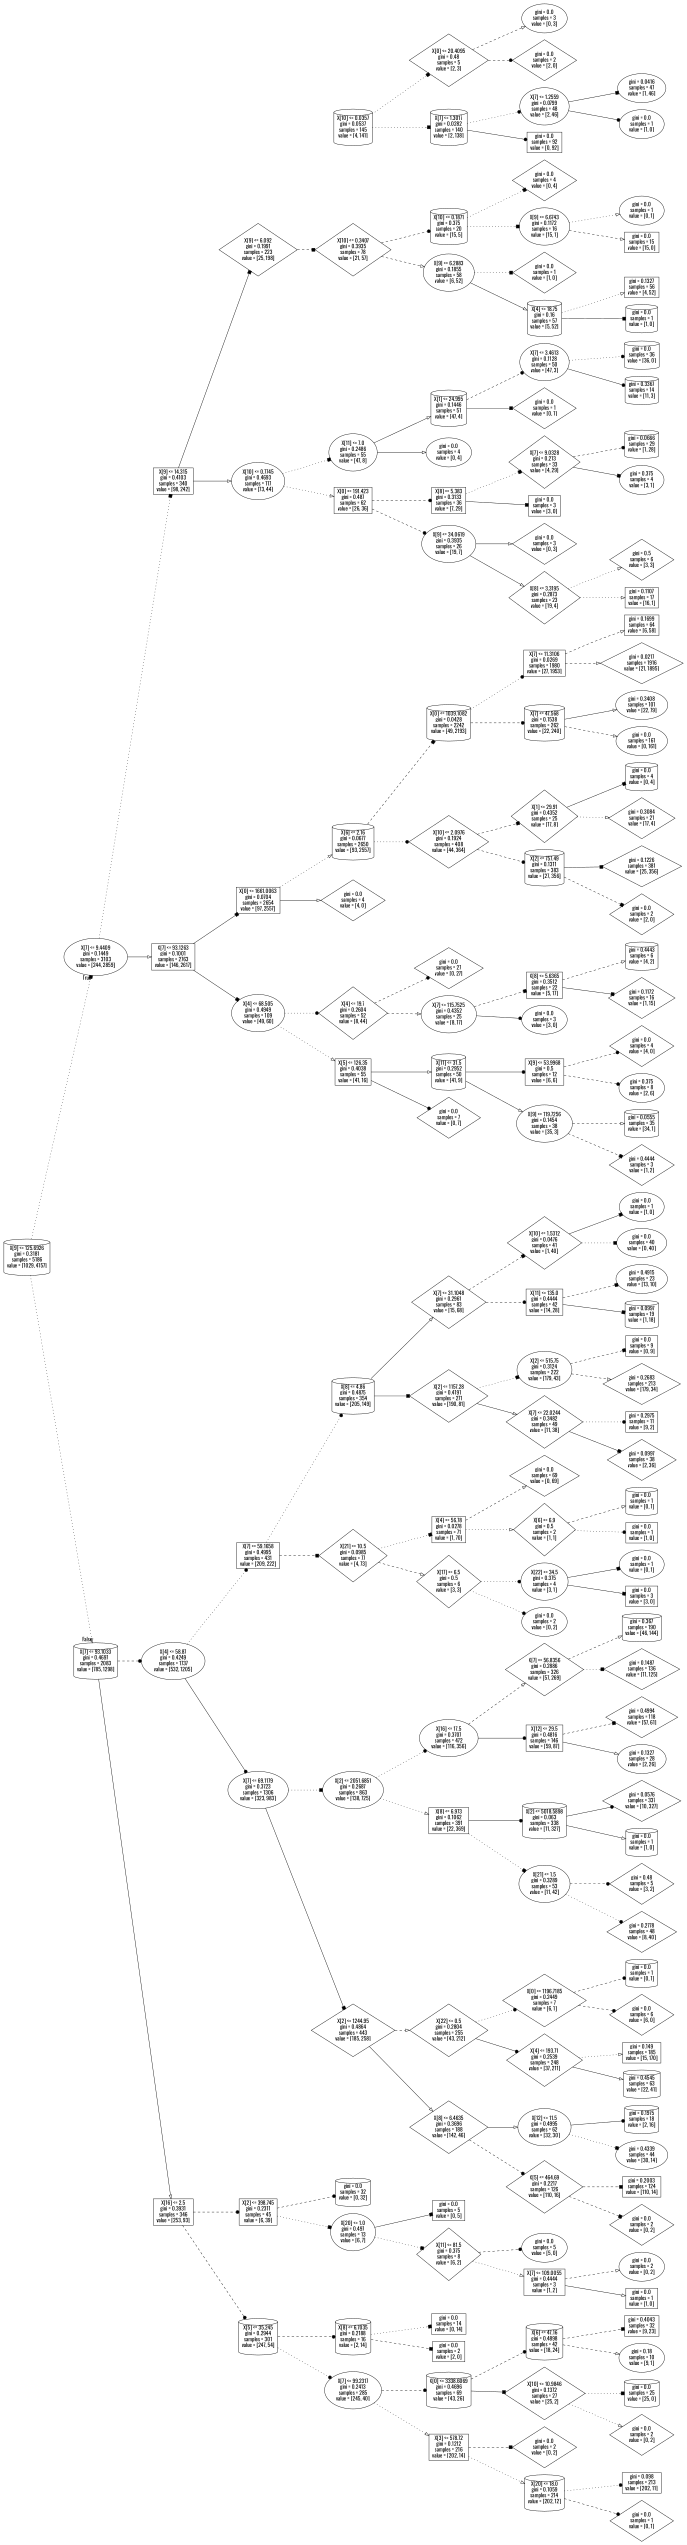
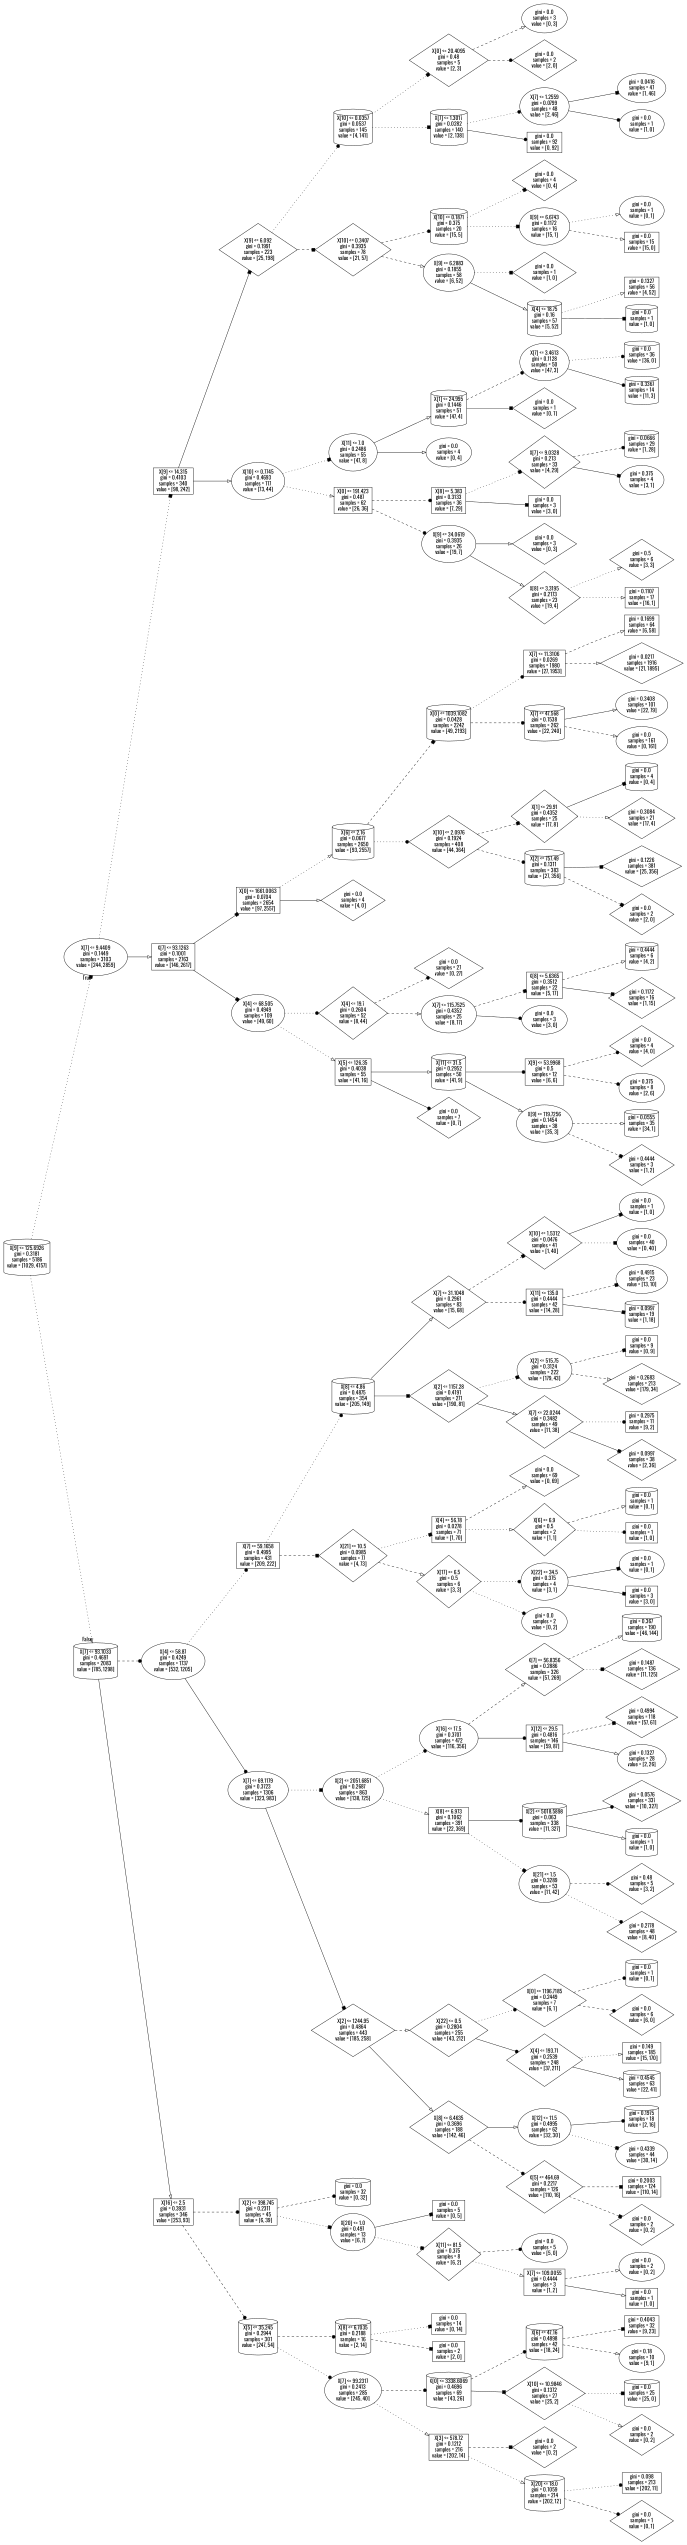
none -> (304, 190)
(544, 598) -> (544, 598)
(642, 956) -> (642, 956)
